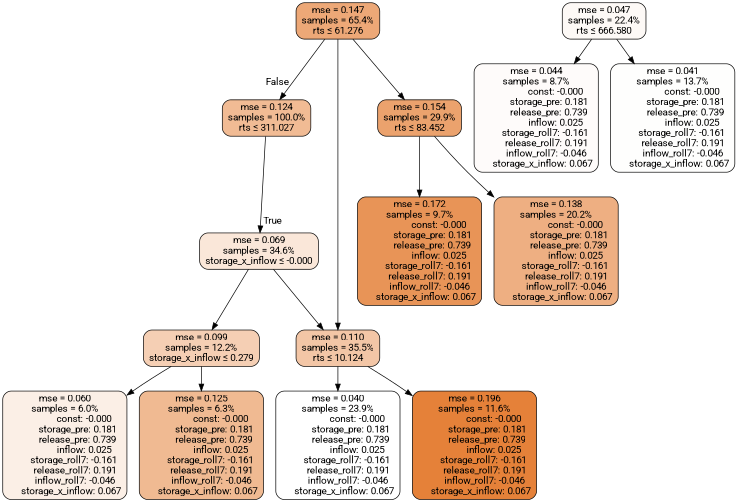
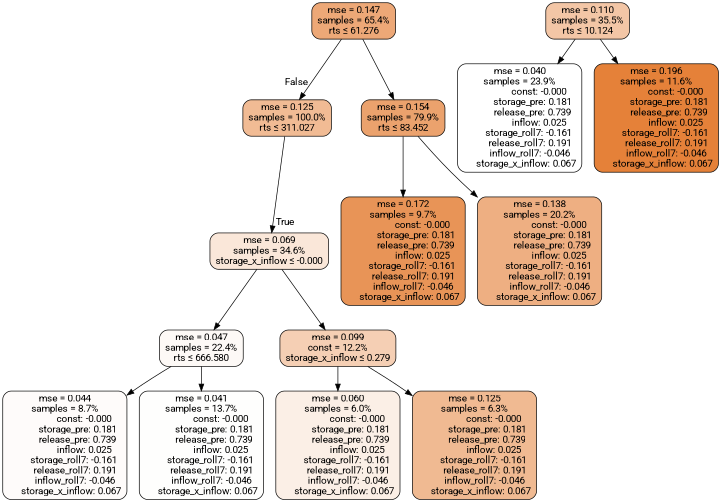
(267, 118) -> (287, 118)
(420, 118) -> (403, 118)
(338, 181) -> none
(296, 297) -> (237, 297)
(201, 348) -> (338, 348)
